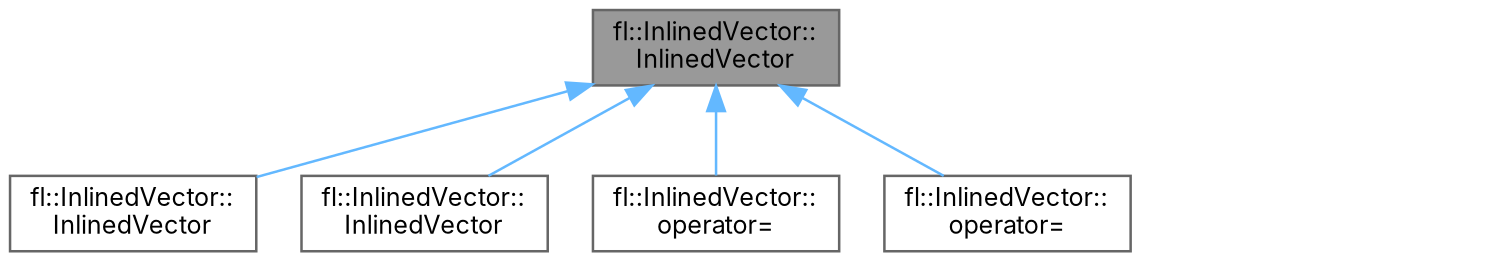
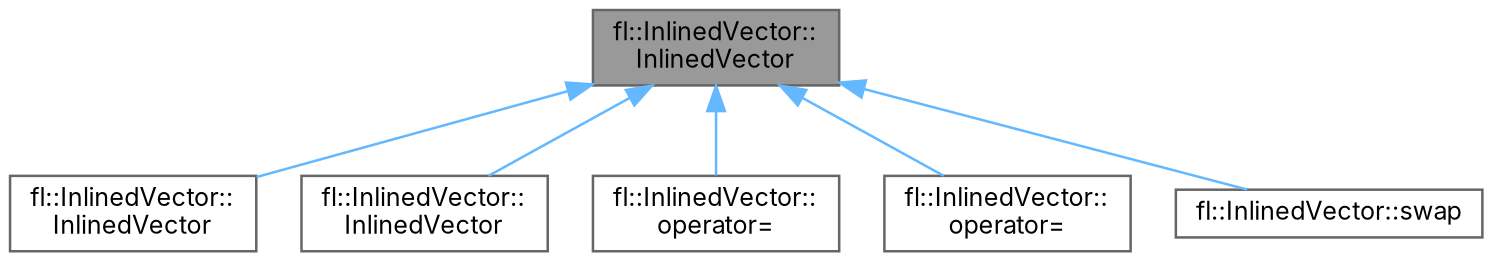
none -> (1329, 214)
